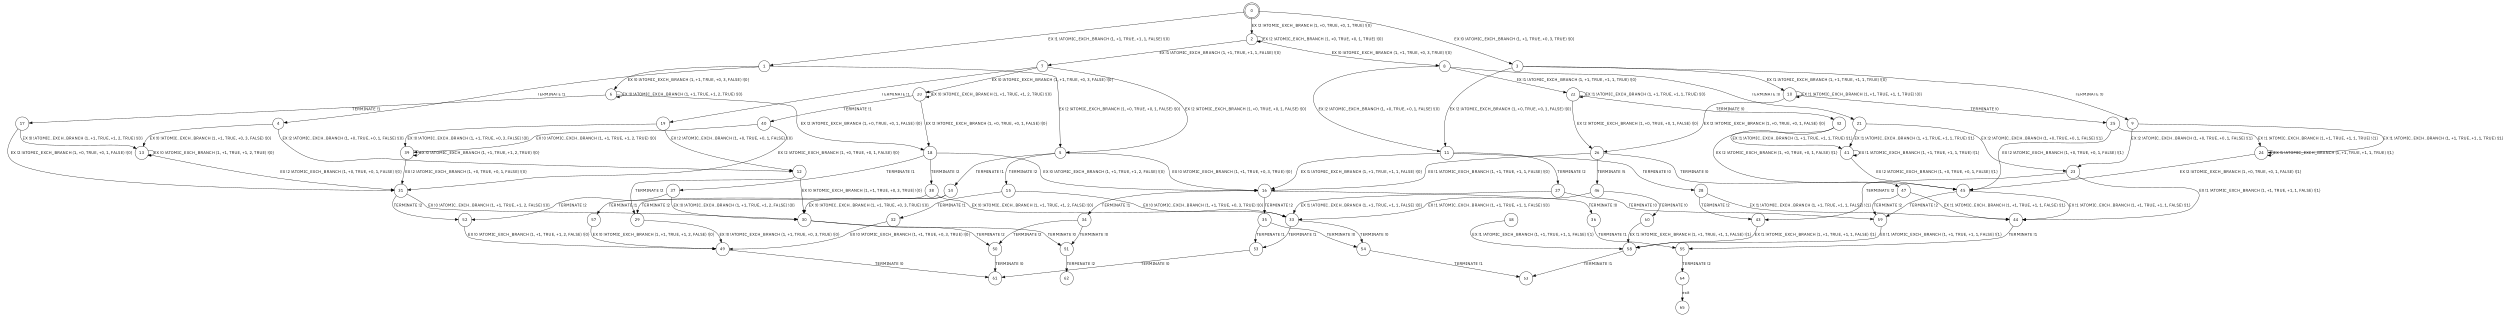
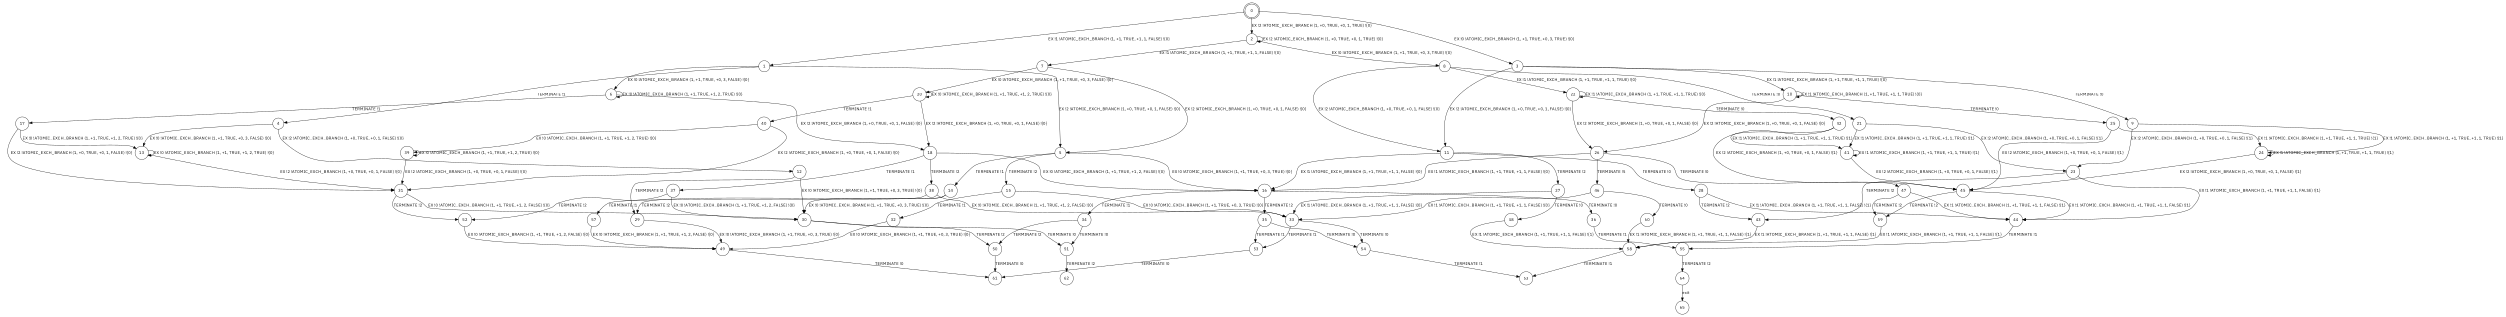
(663, 124) -> none
(1724, 213) -> (1543, 213)
